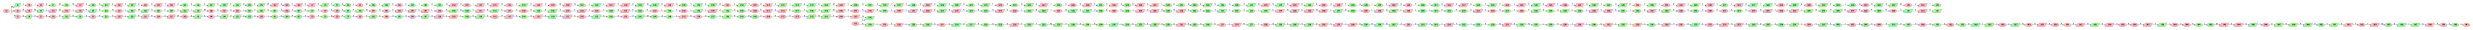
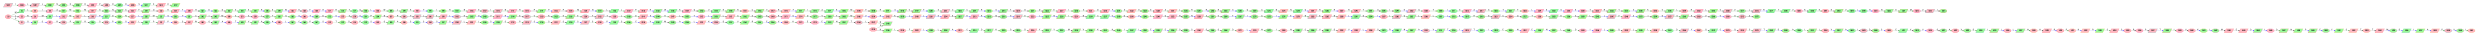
(1753, 11) -> none
